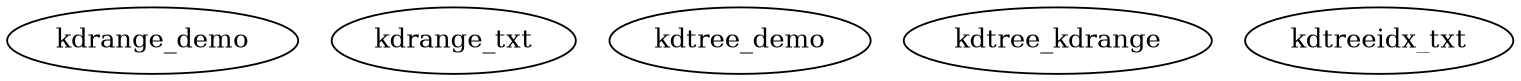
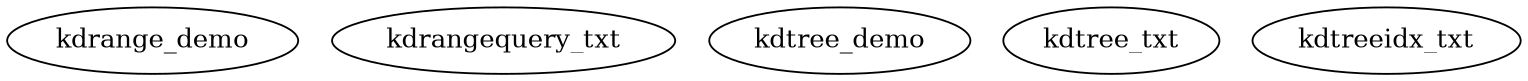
(454, 41) -> (504, 41)
(1058, 41) -> (1111, 41)
